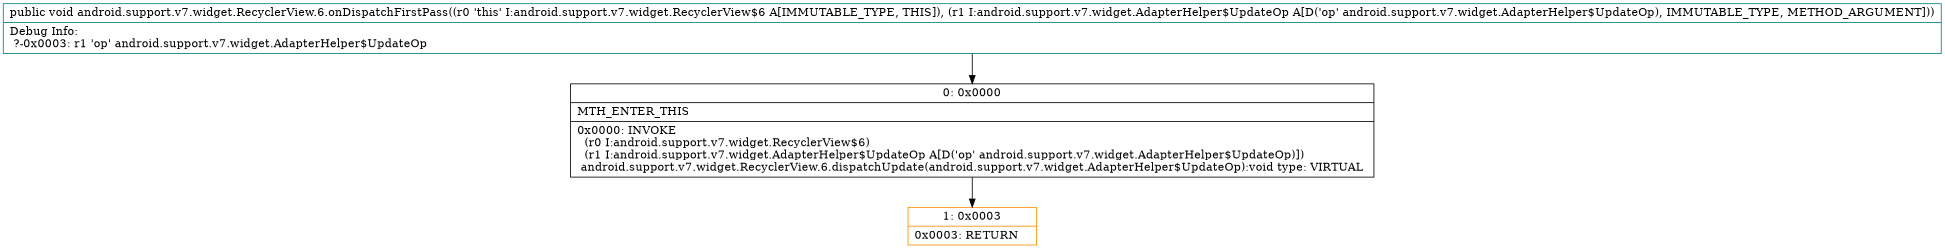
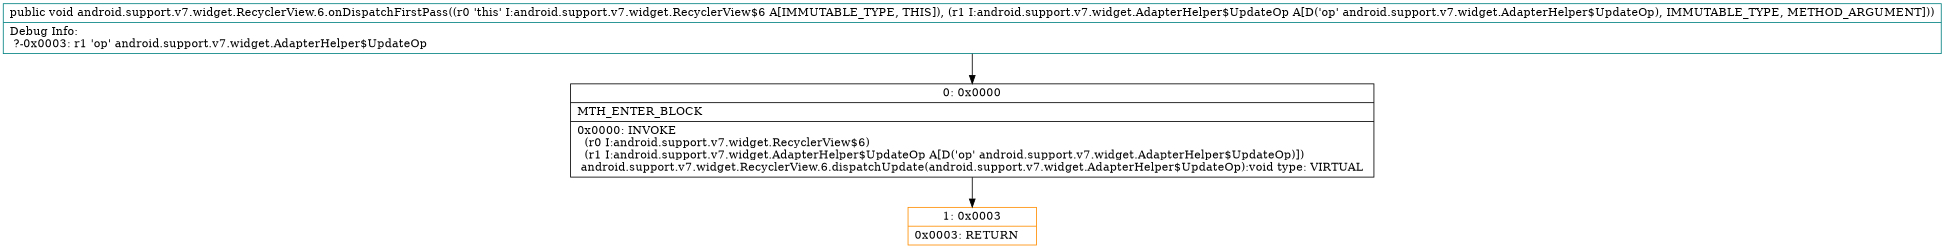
(634, 112) -> (640, 112)
